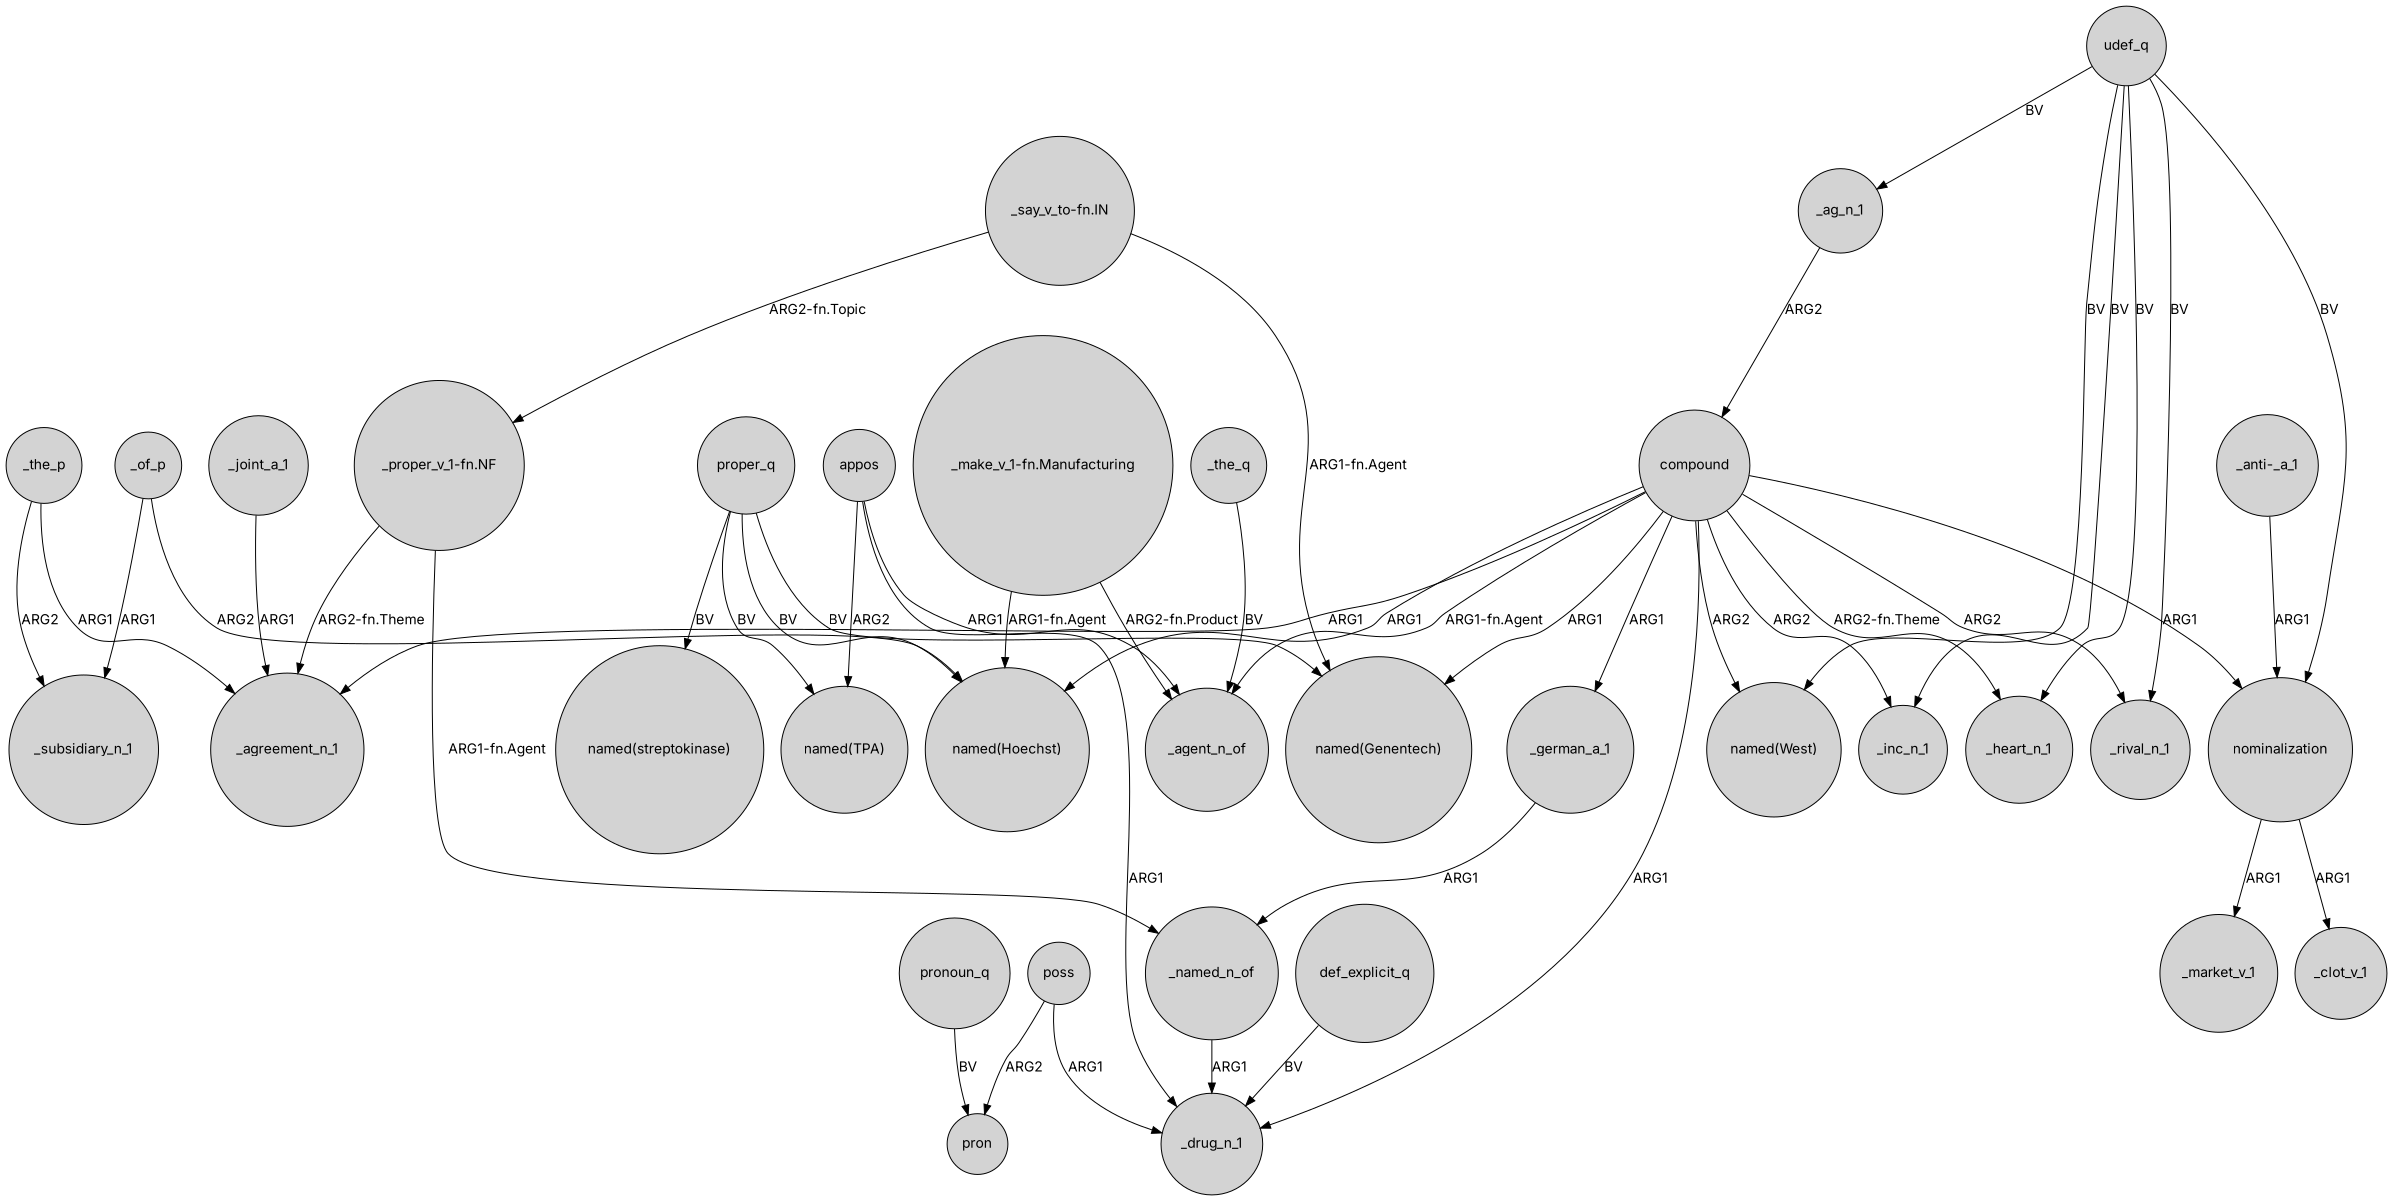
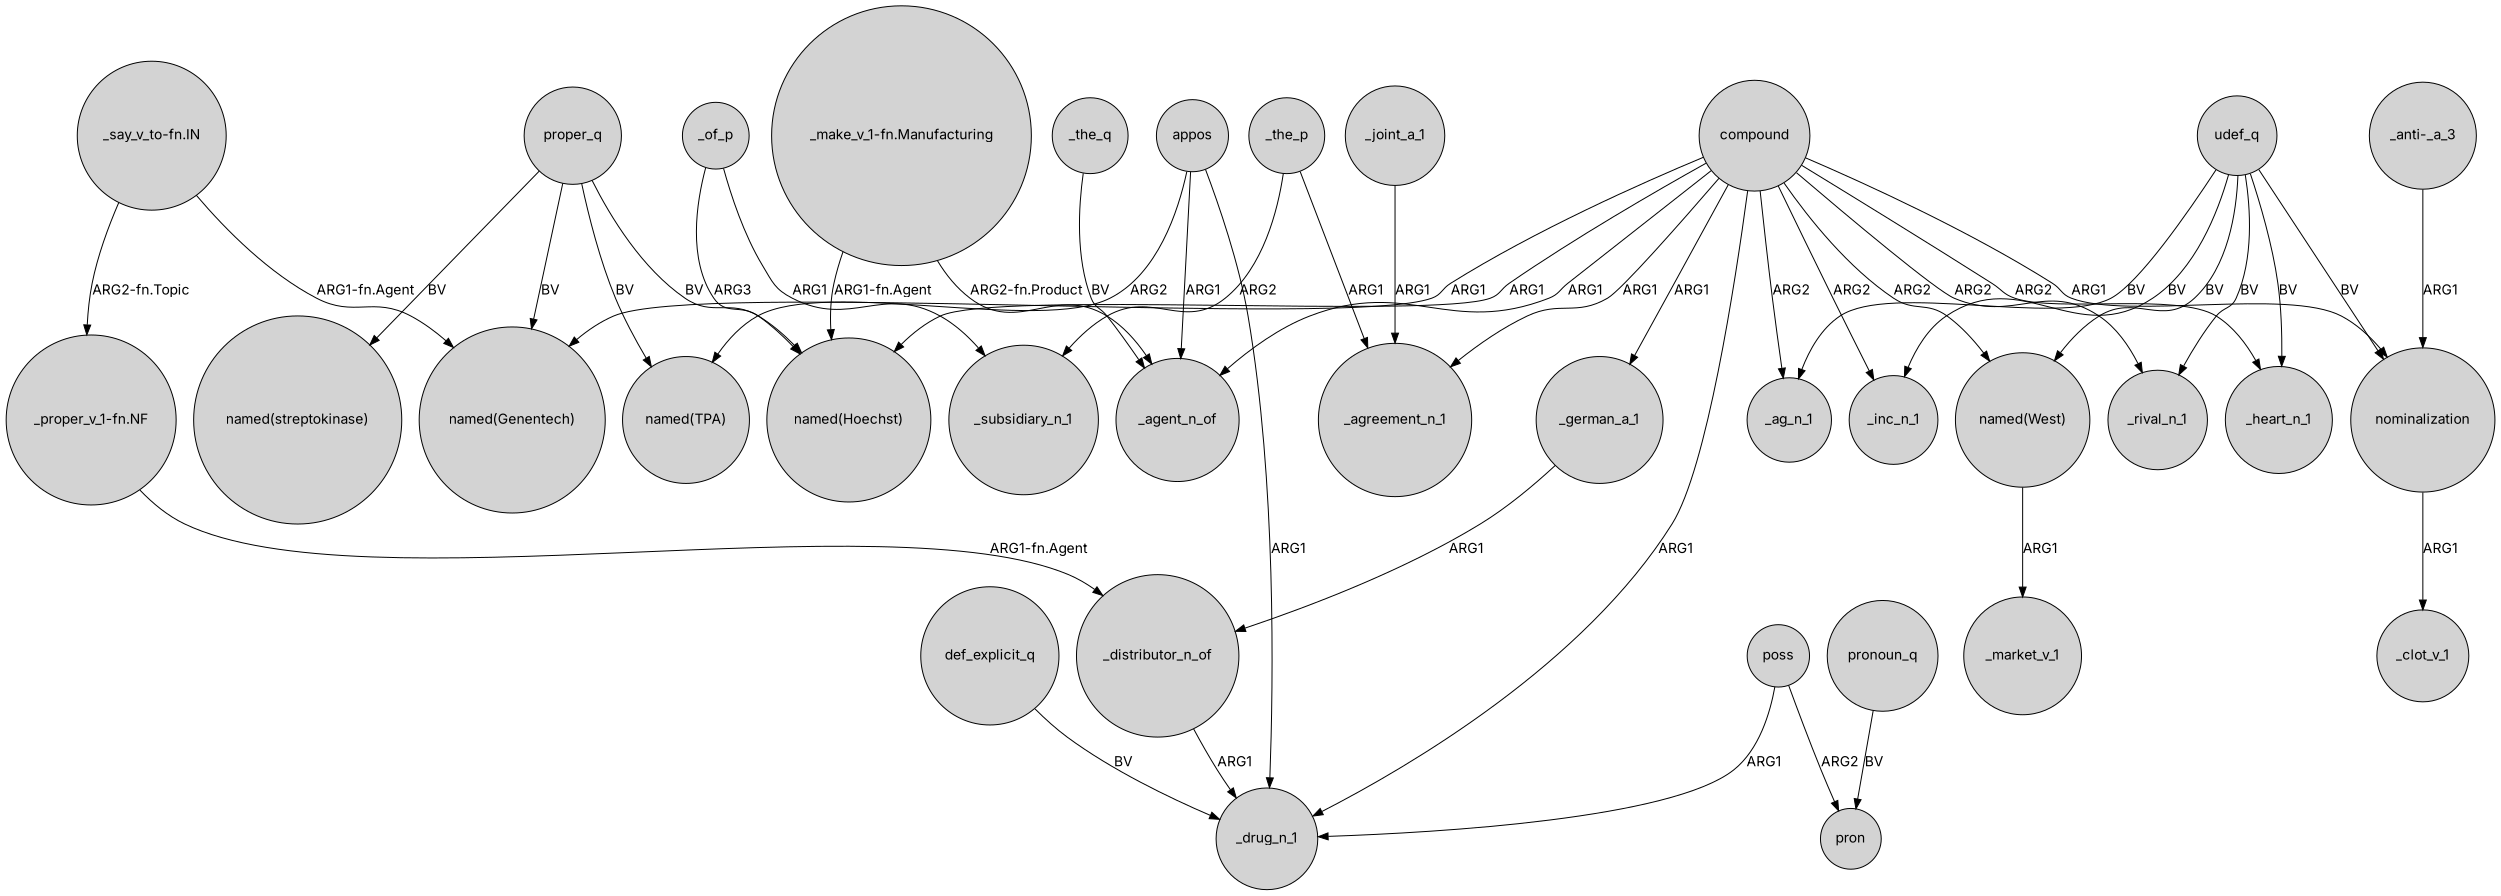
(1773, 328) -> (1770, 280)
(2267, 465) -> (2423, 136)
(331, 590) -> none
(236, 621) -> (733, 291)
(1494, 621) -> (1586, 291)
(1887, 621) -> (2034, 291)
(2249, 863) -> (2023, 537)
(1212, 973) -> (1158, 656)
